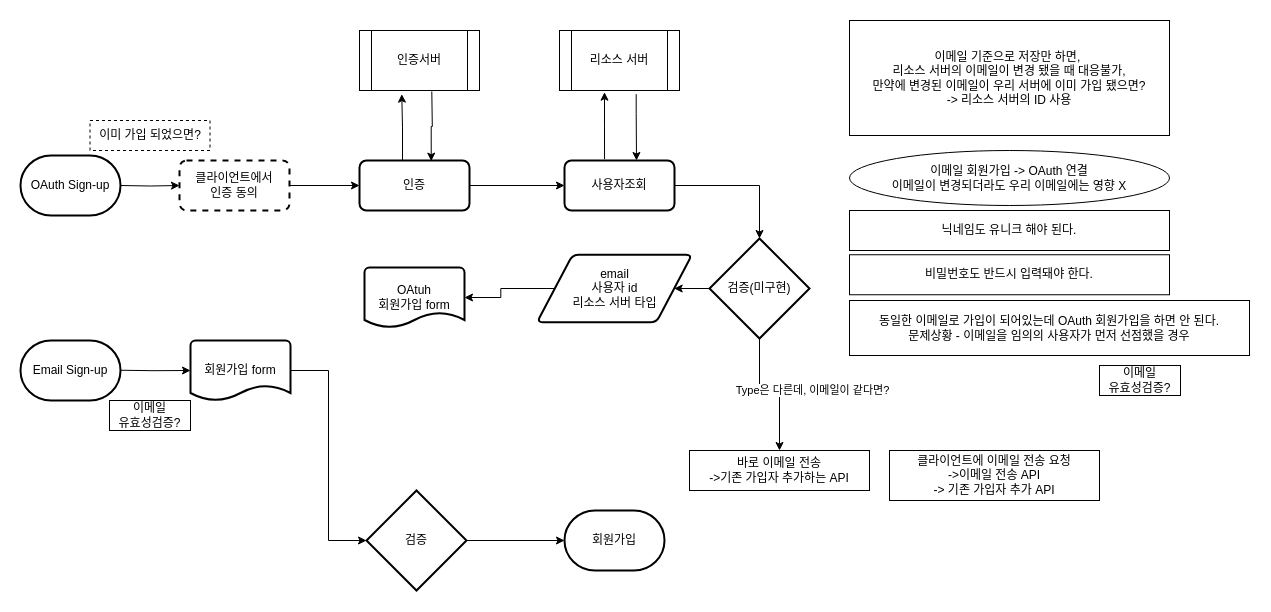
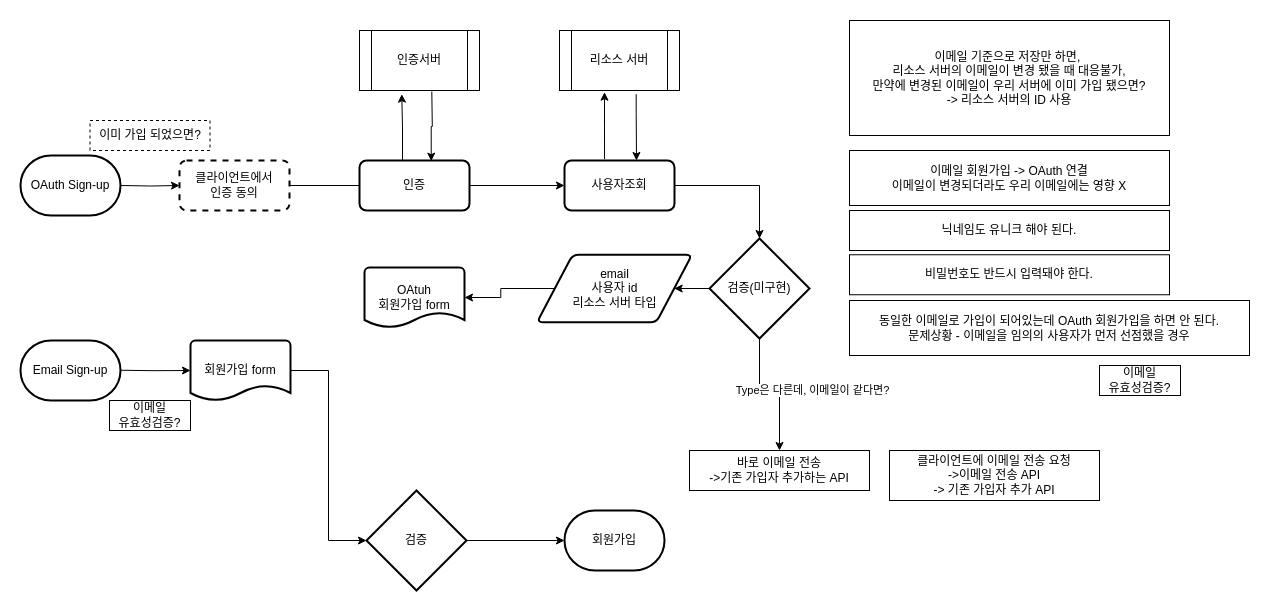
(1010, 178) -> (1010, 178)
(351, 186) -> (354, 186)
